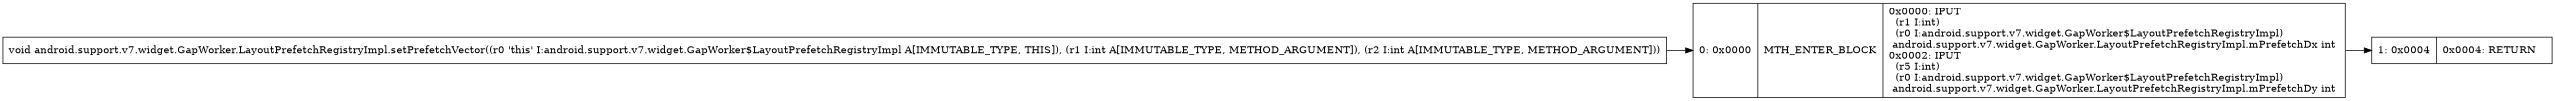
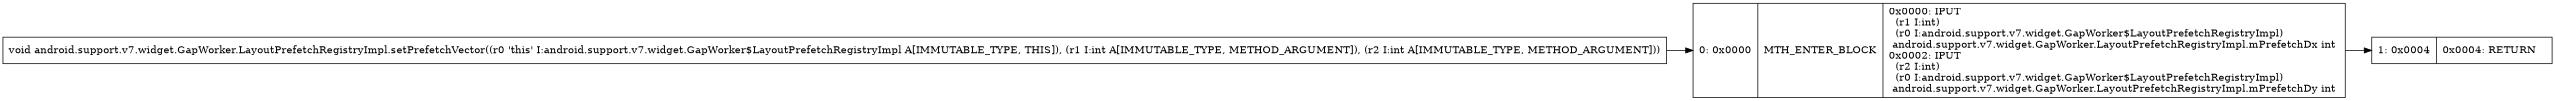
(1915, 67) -> (1915, 67)
